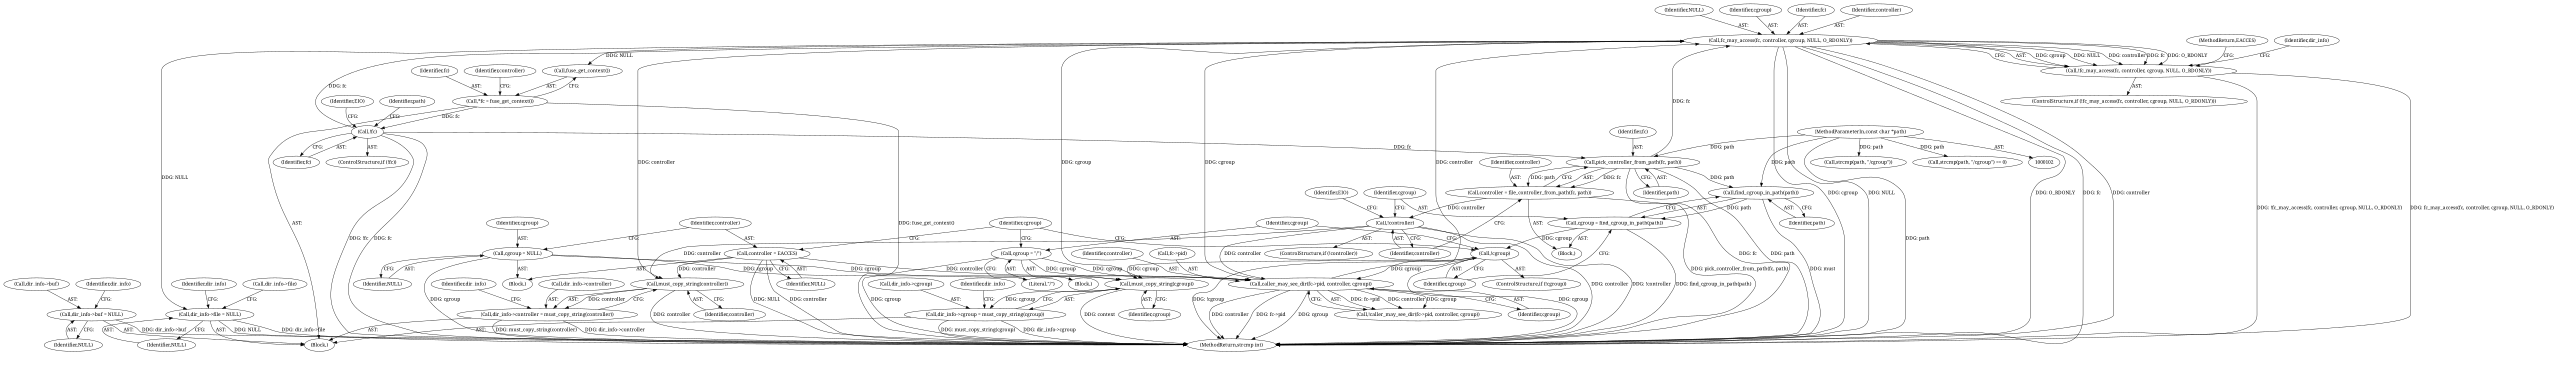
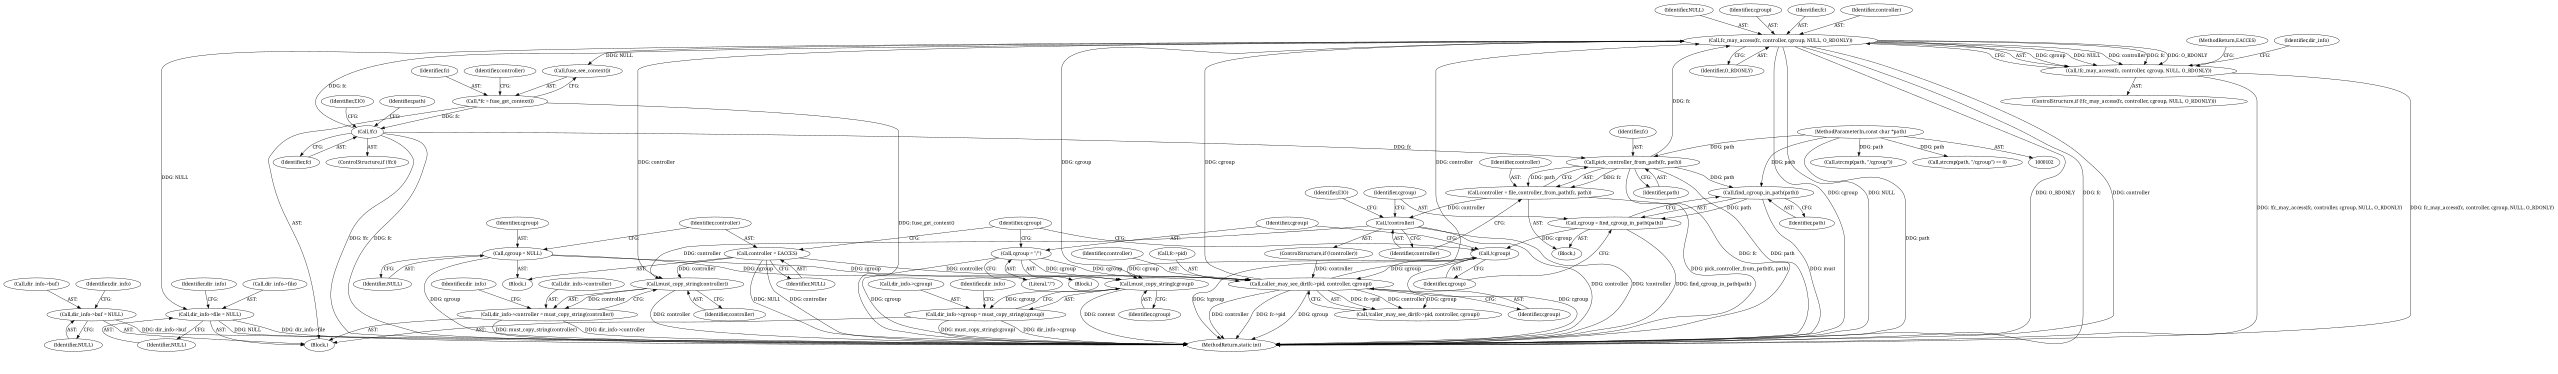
(582, 71) -> (582, 71)
none -> (1727, 71)
(1267, 239) -> (1315, 267)
(1531, 284) -> none
(253, 299) -> (253, 299)
(1232, 345) -> (1232, 345)
